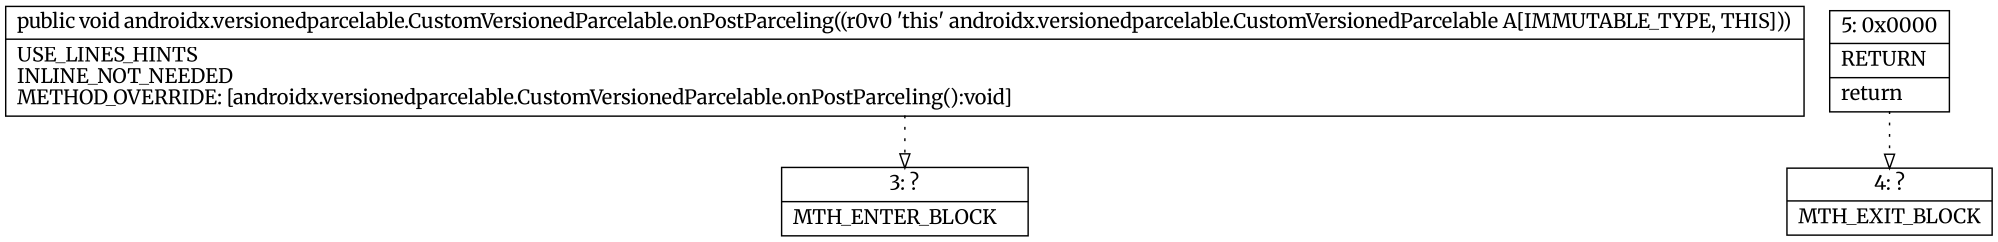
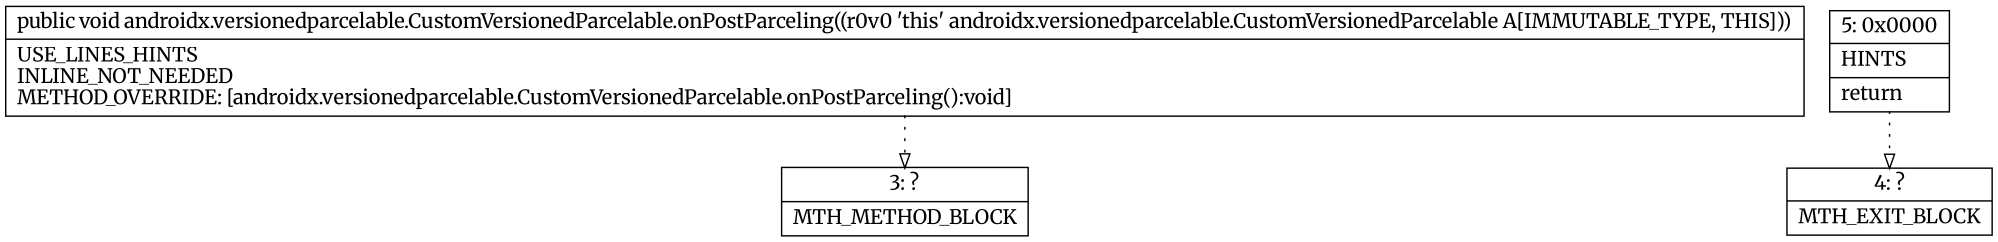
(1884, 60) -> (1874, 60)
(895, 218) -> (905, 218)
